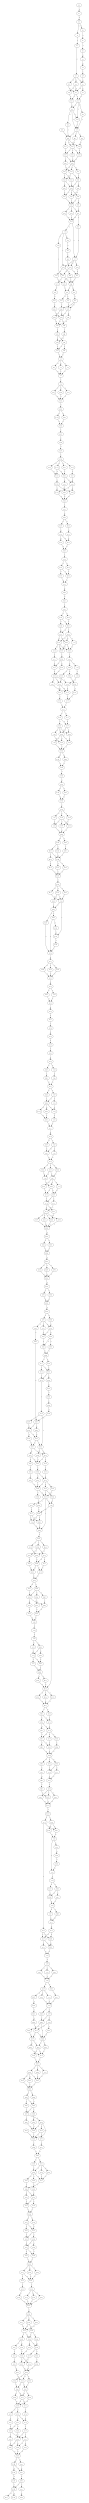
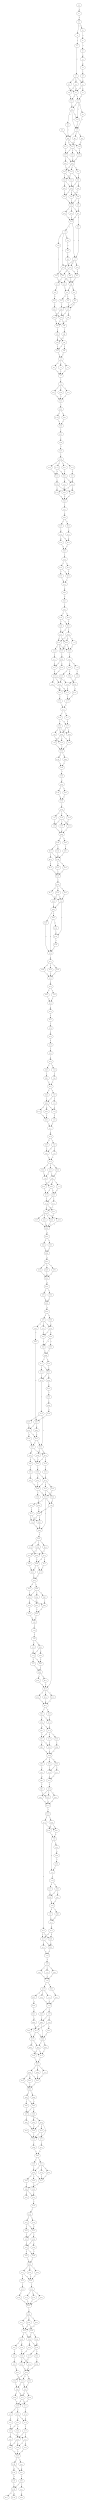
(26, 2206) -> none
